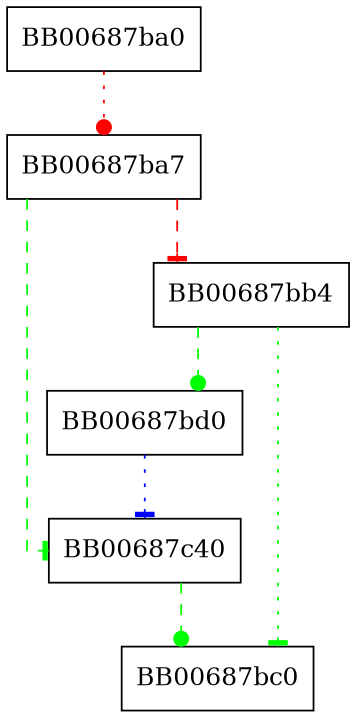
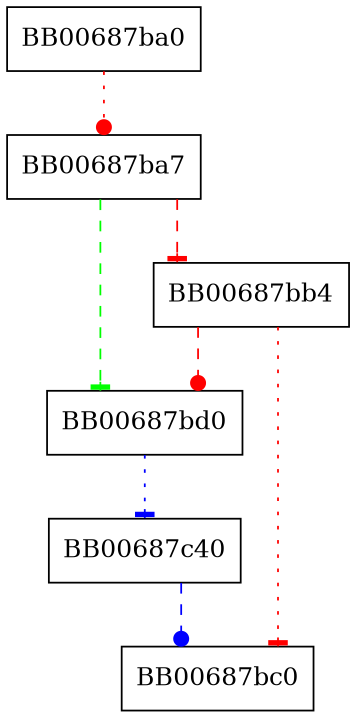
(198, 352) -> (198, 352)
(27, 381) -> (100, 291)
(278, 482) -> (278, 482)
(181, 607) -> (181, 607)
